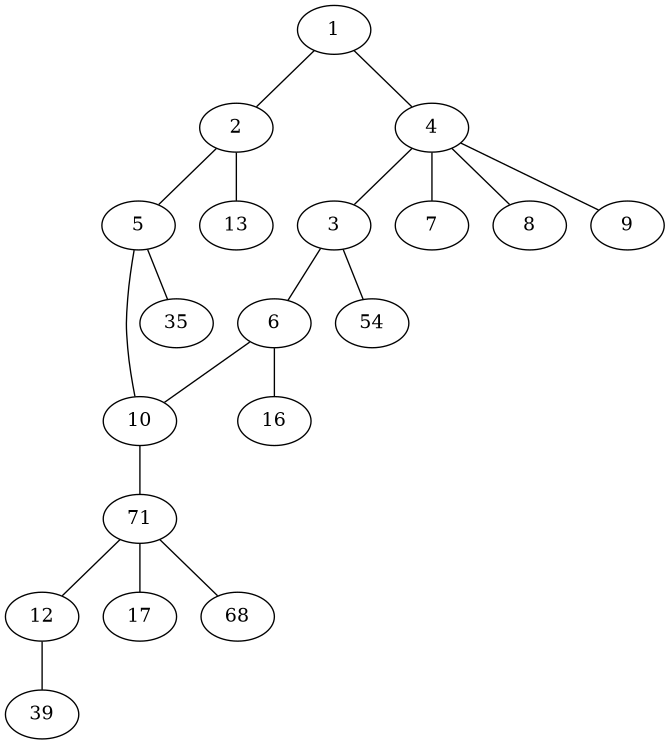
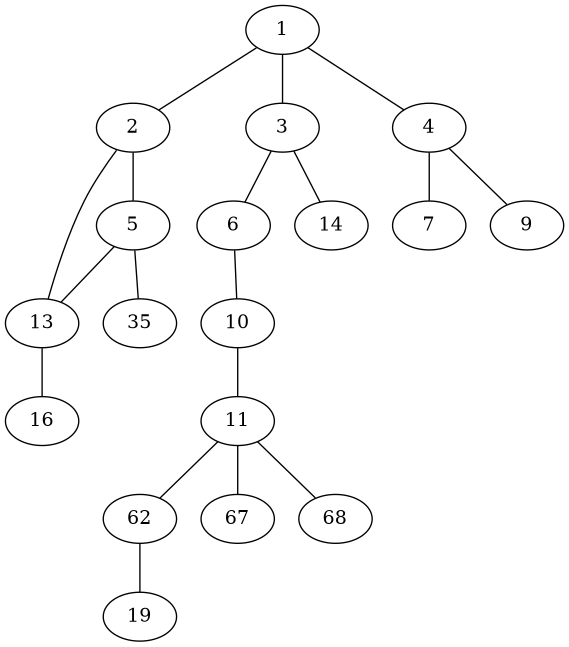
(383, 176) -> (283, 79)
(530, 225) -> none
(126, 323) -> (88, 274)
(372, 323) -> (331, 225)
(274, 372) -> (42, 372)
(140, 519) -> (238, 421)
(42, 617) -> (140, 519)
(140, 617) -> (238, 519)
(42, 714) -> (140, 617)
